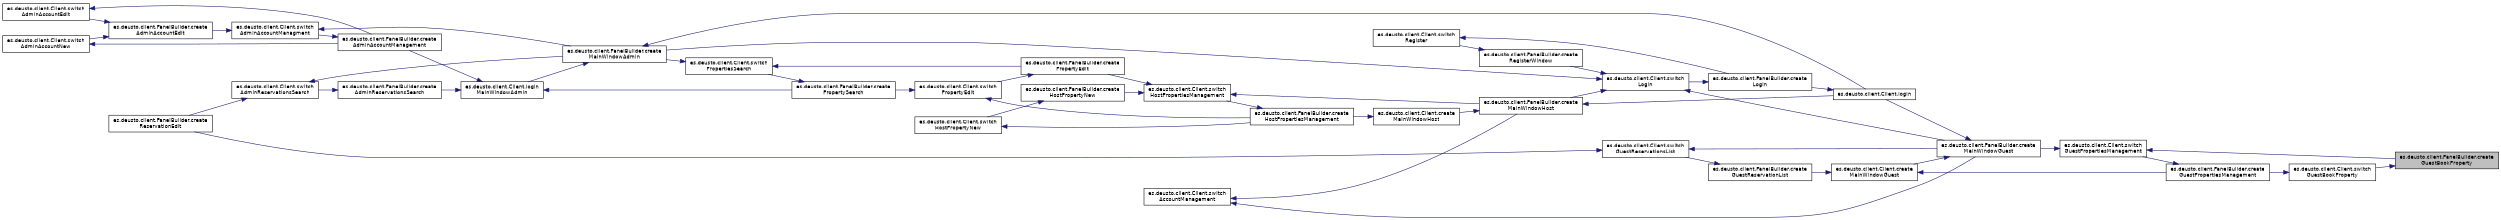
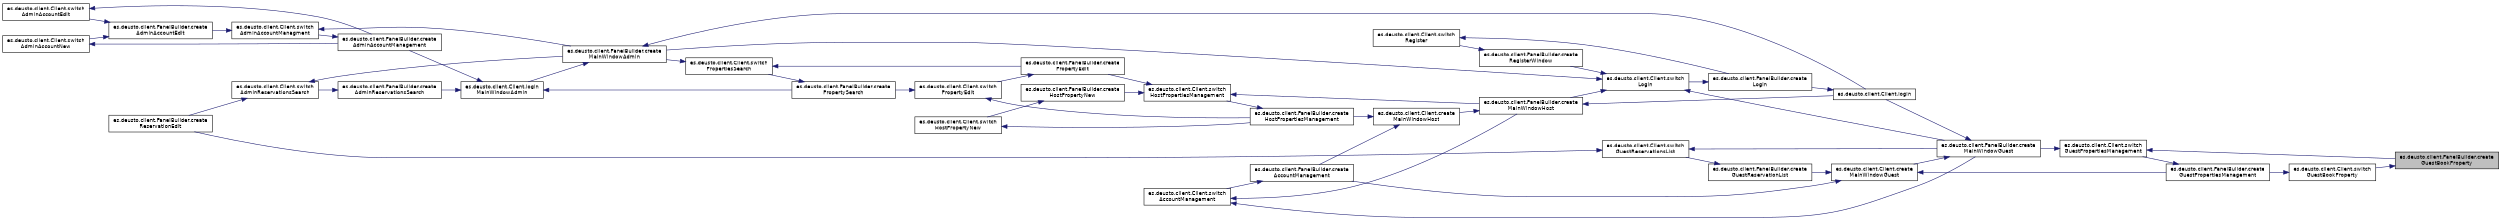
none -> (1302, 173)
